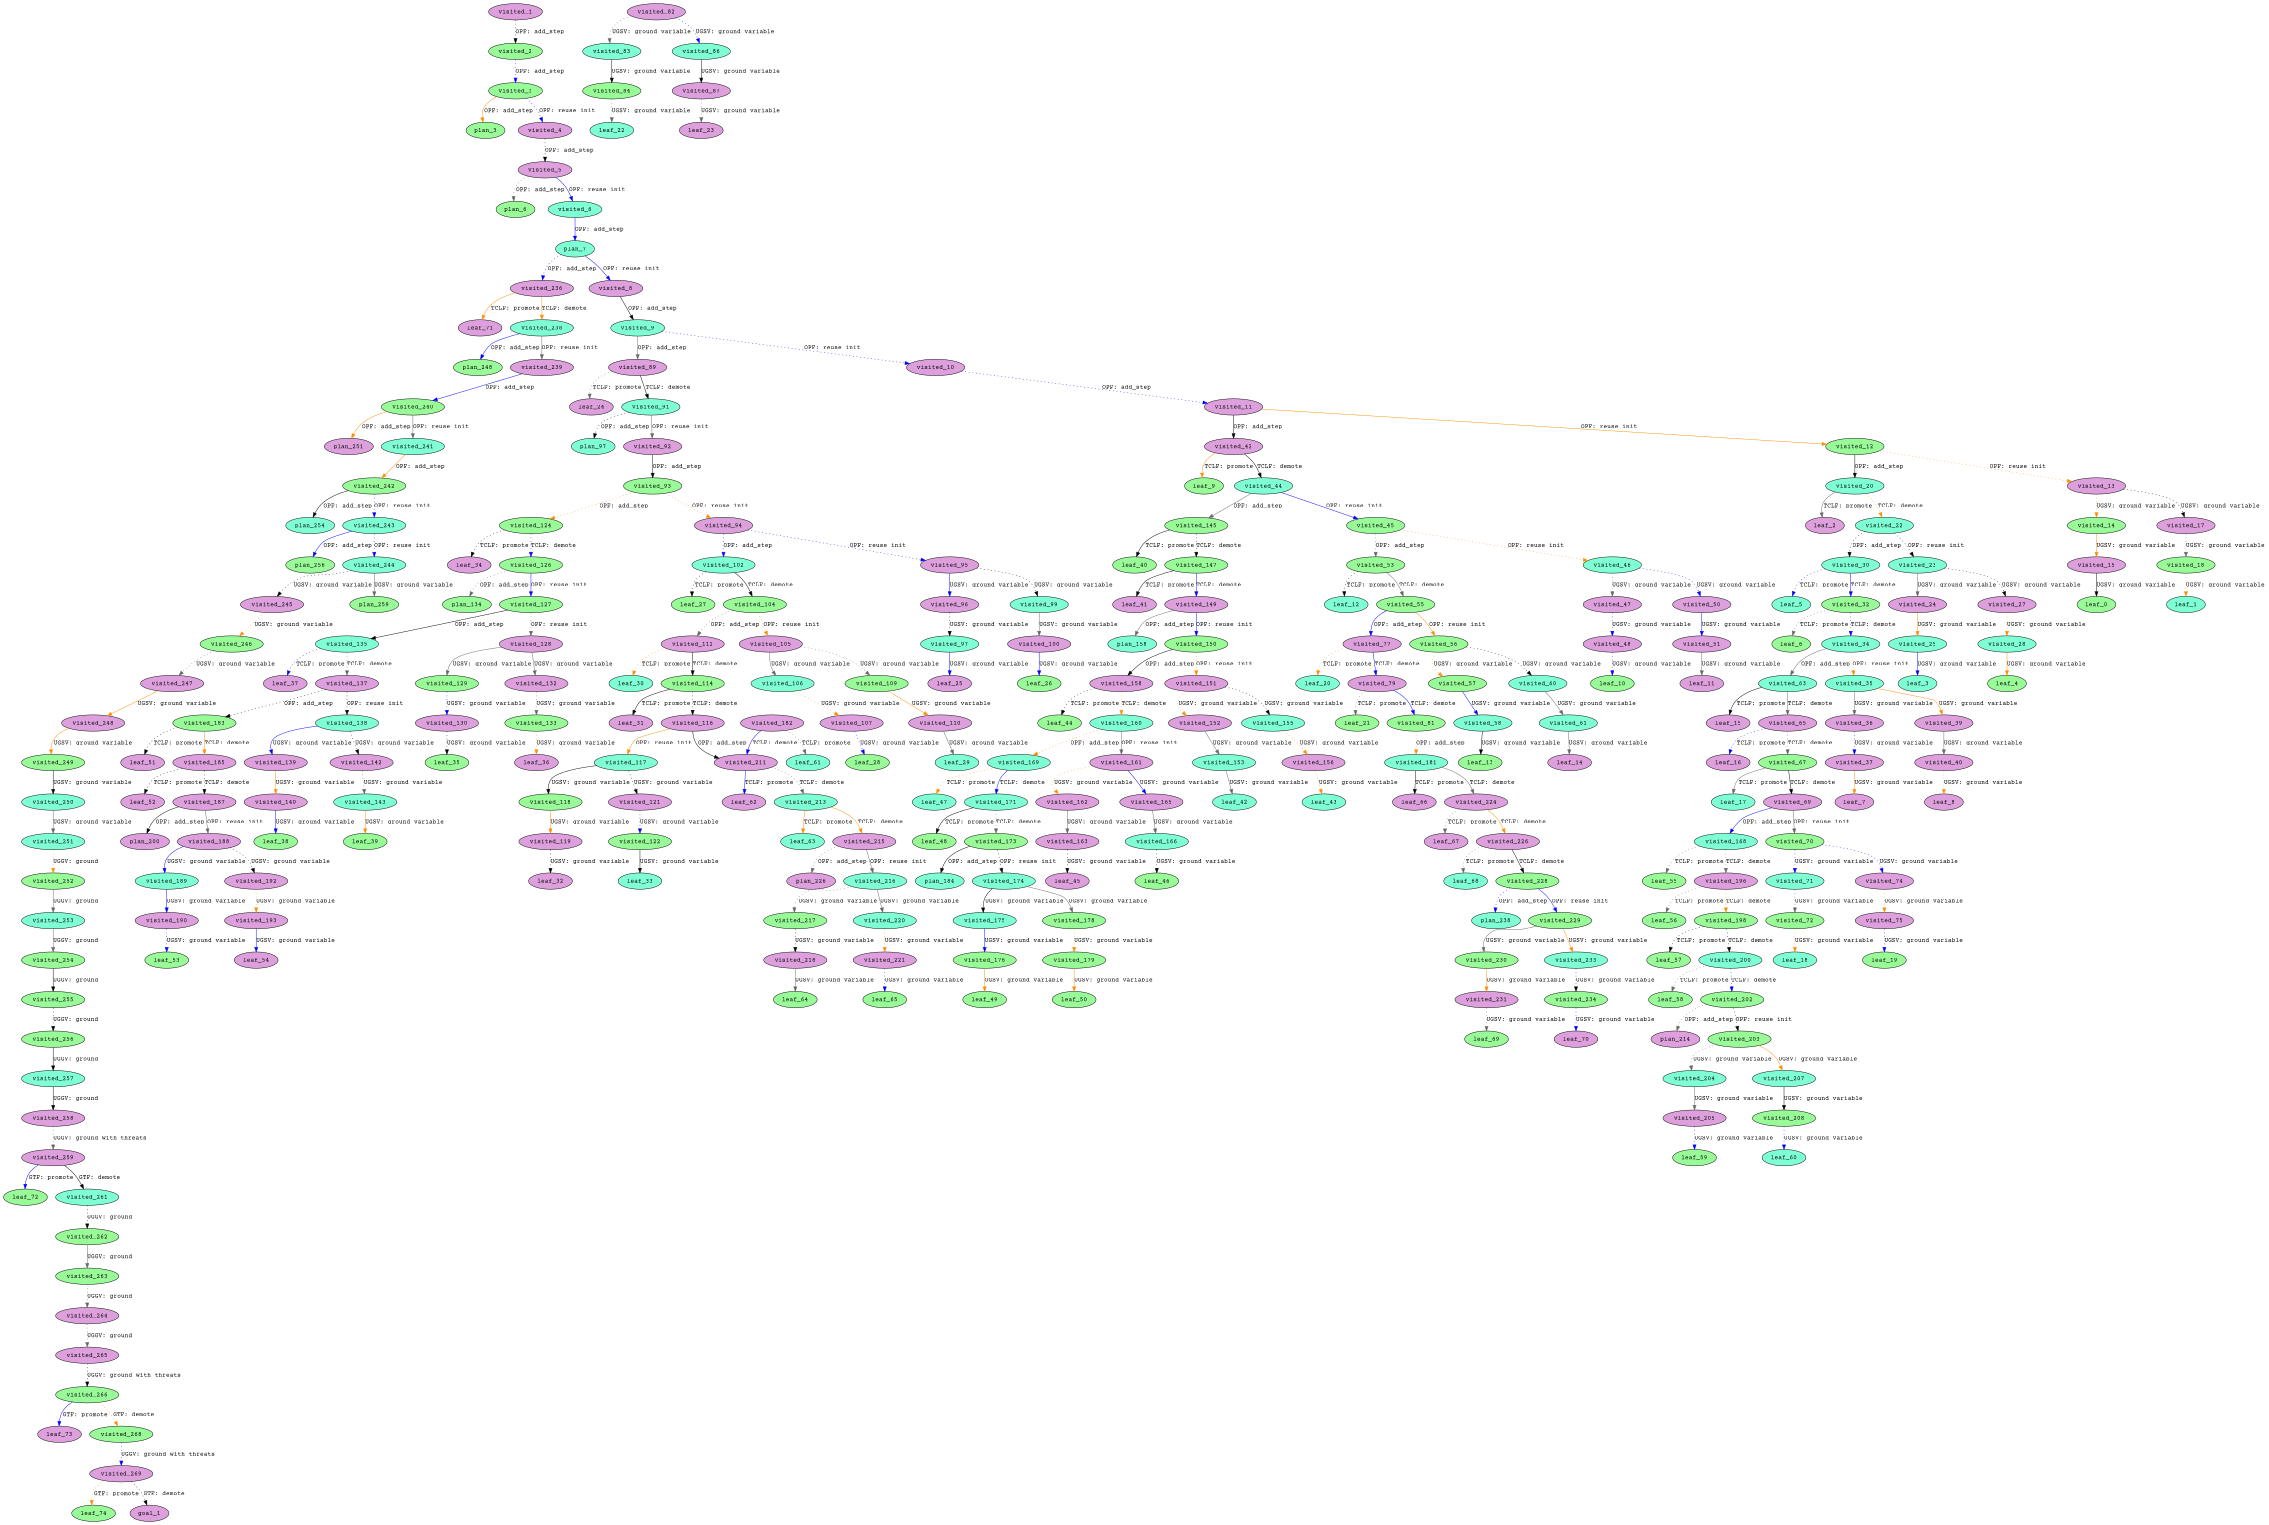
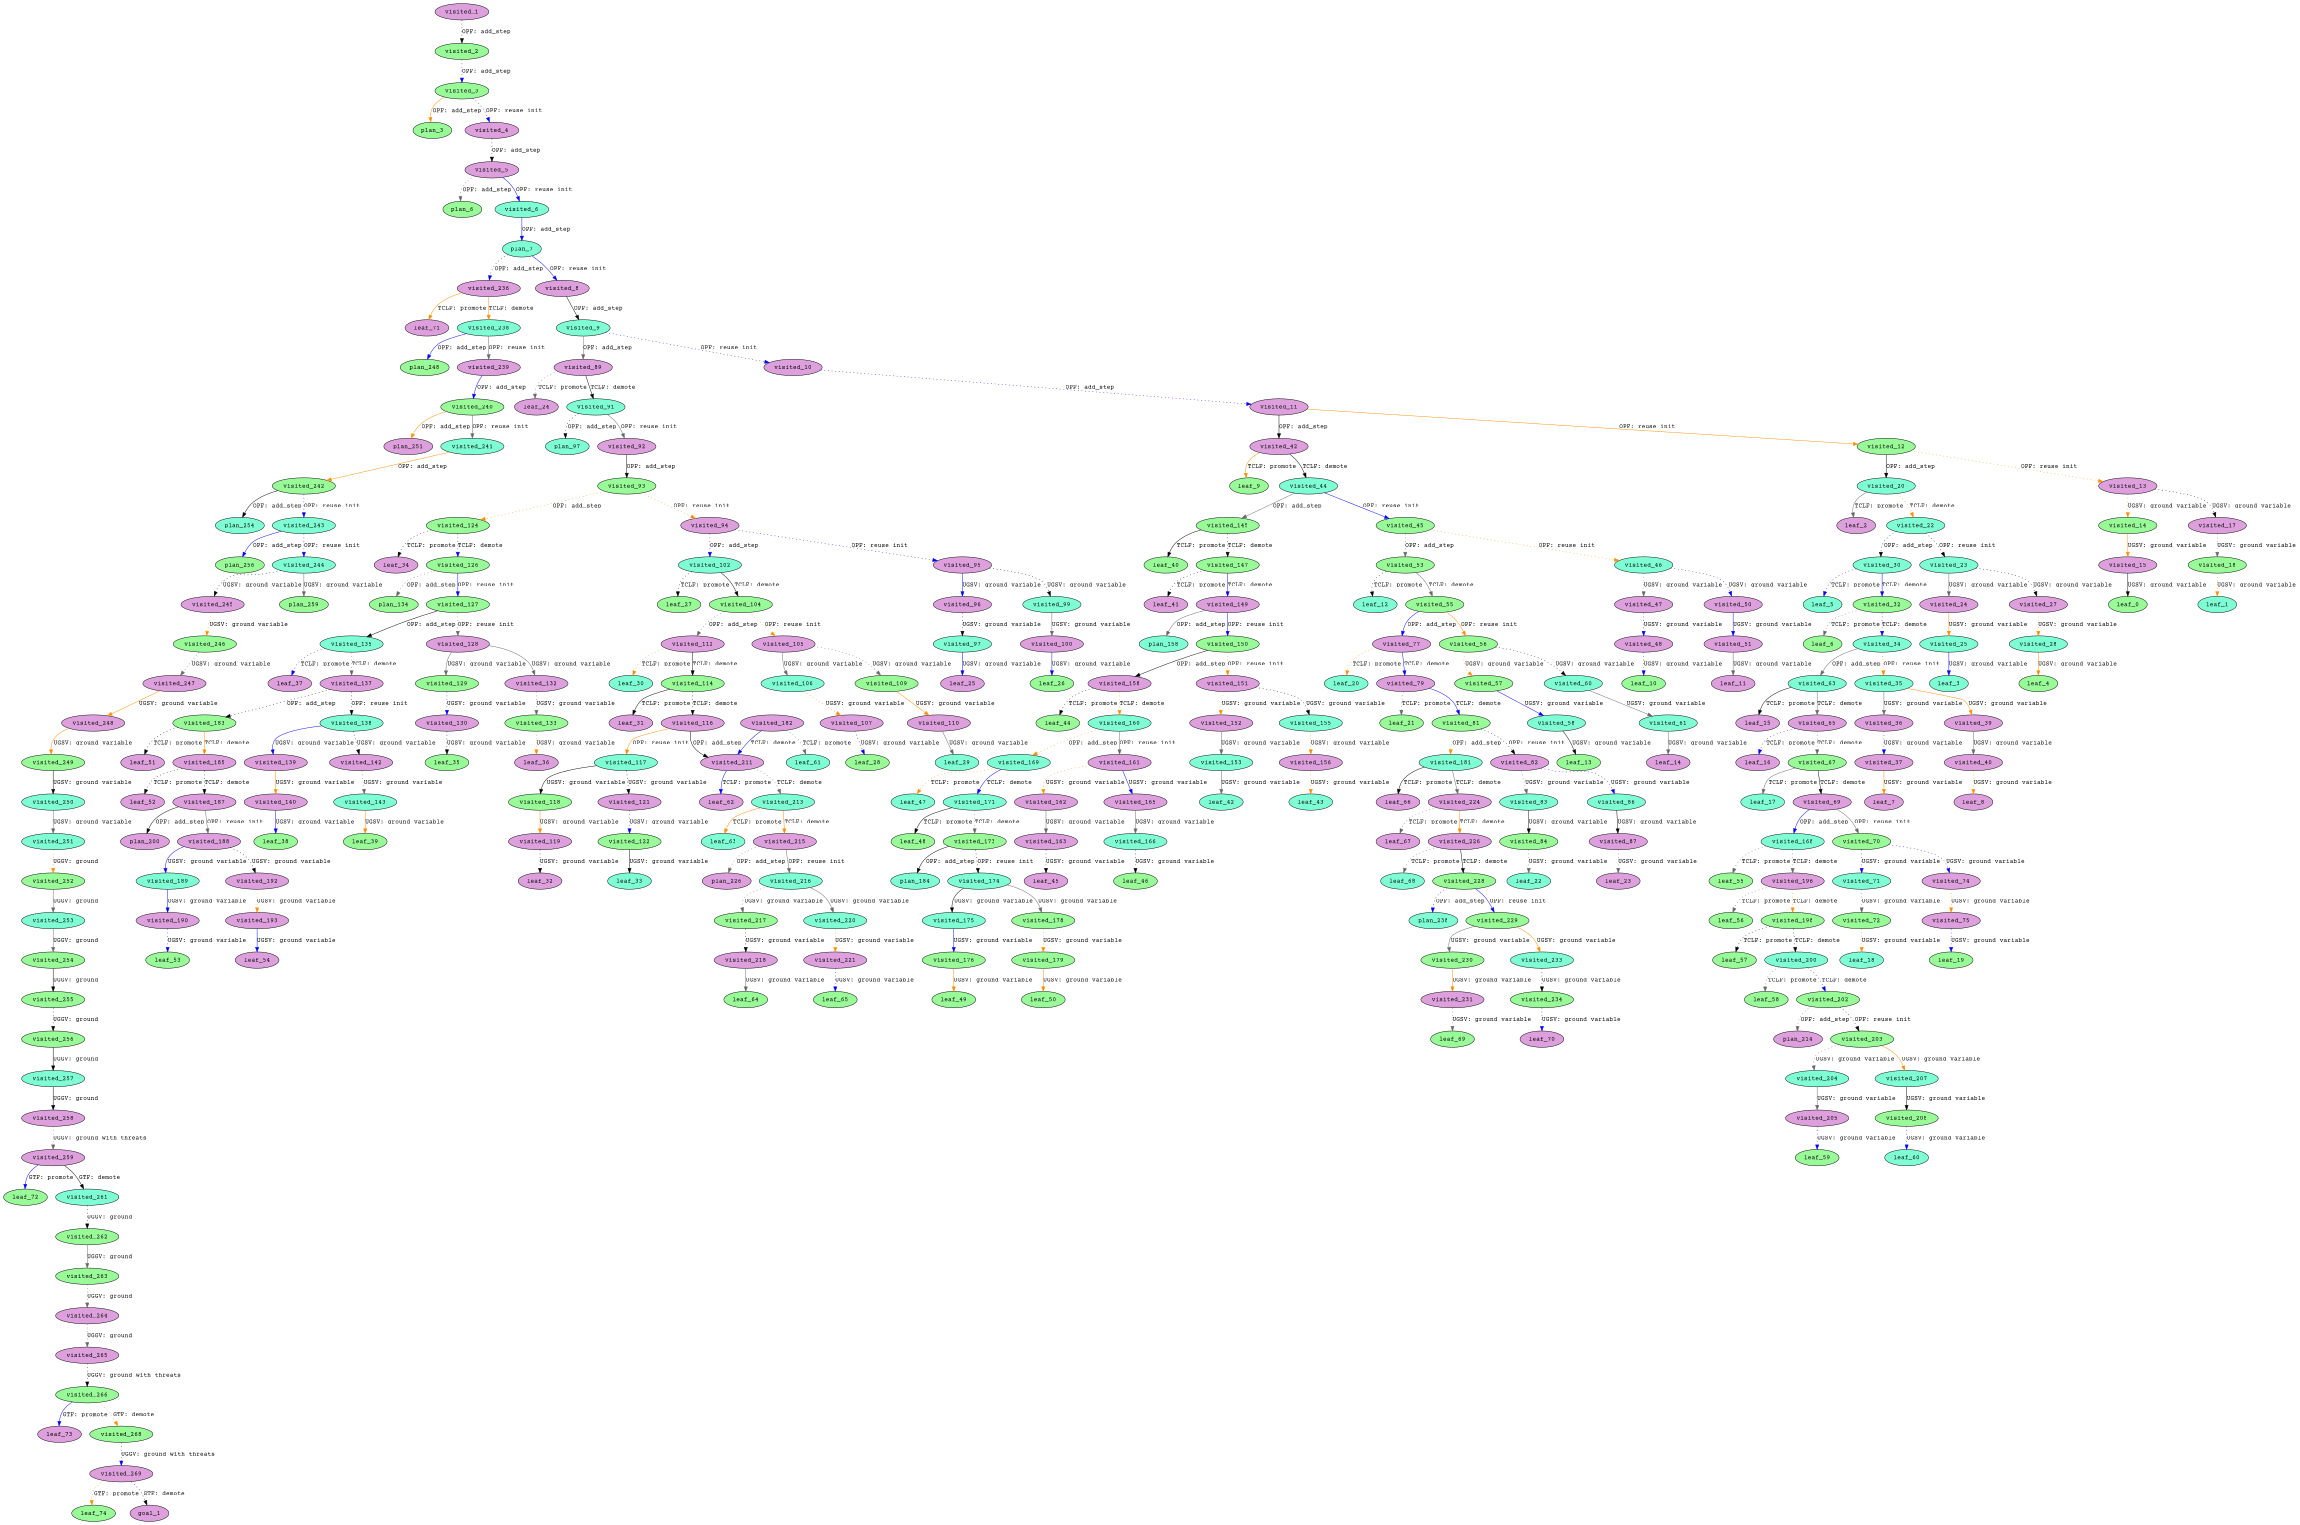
(1153, 577) -> (1184, 577)
none -> (1498, 737)
